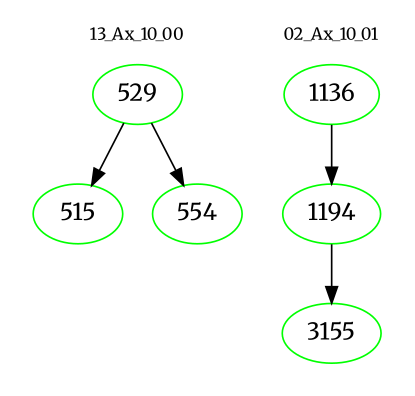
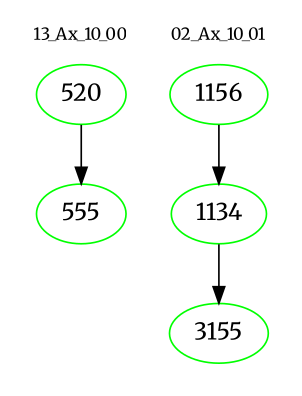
(138, 95) -> (81, 95)
(332, 95) -> (219, 95)
(78, 214) -> (81, 214)
(197, 214) -> none
(332, 214) -> (219, 214)
